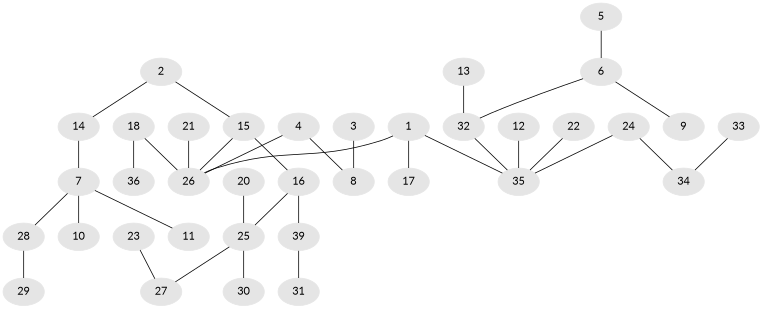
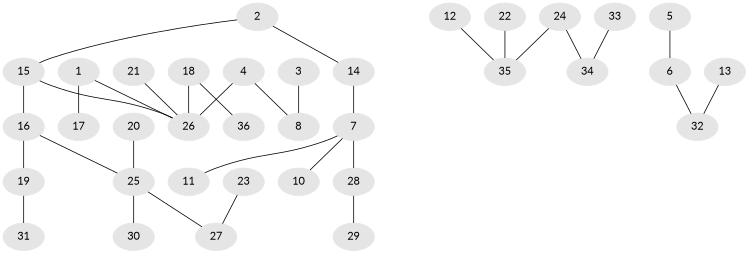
(684, 127) -> none
(464, 154) -> none
(491, 154) -> none
(299, 237) -> (24, 182)
